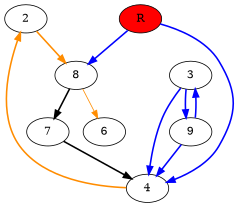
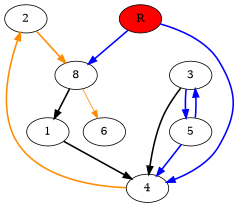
(160, 125) -> (160, 125)
(48, 132) -> (48, 132)
(191, 132) -> (191, 132)
